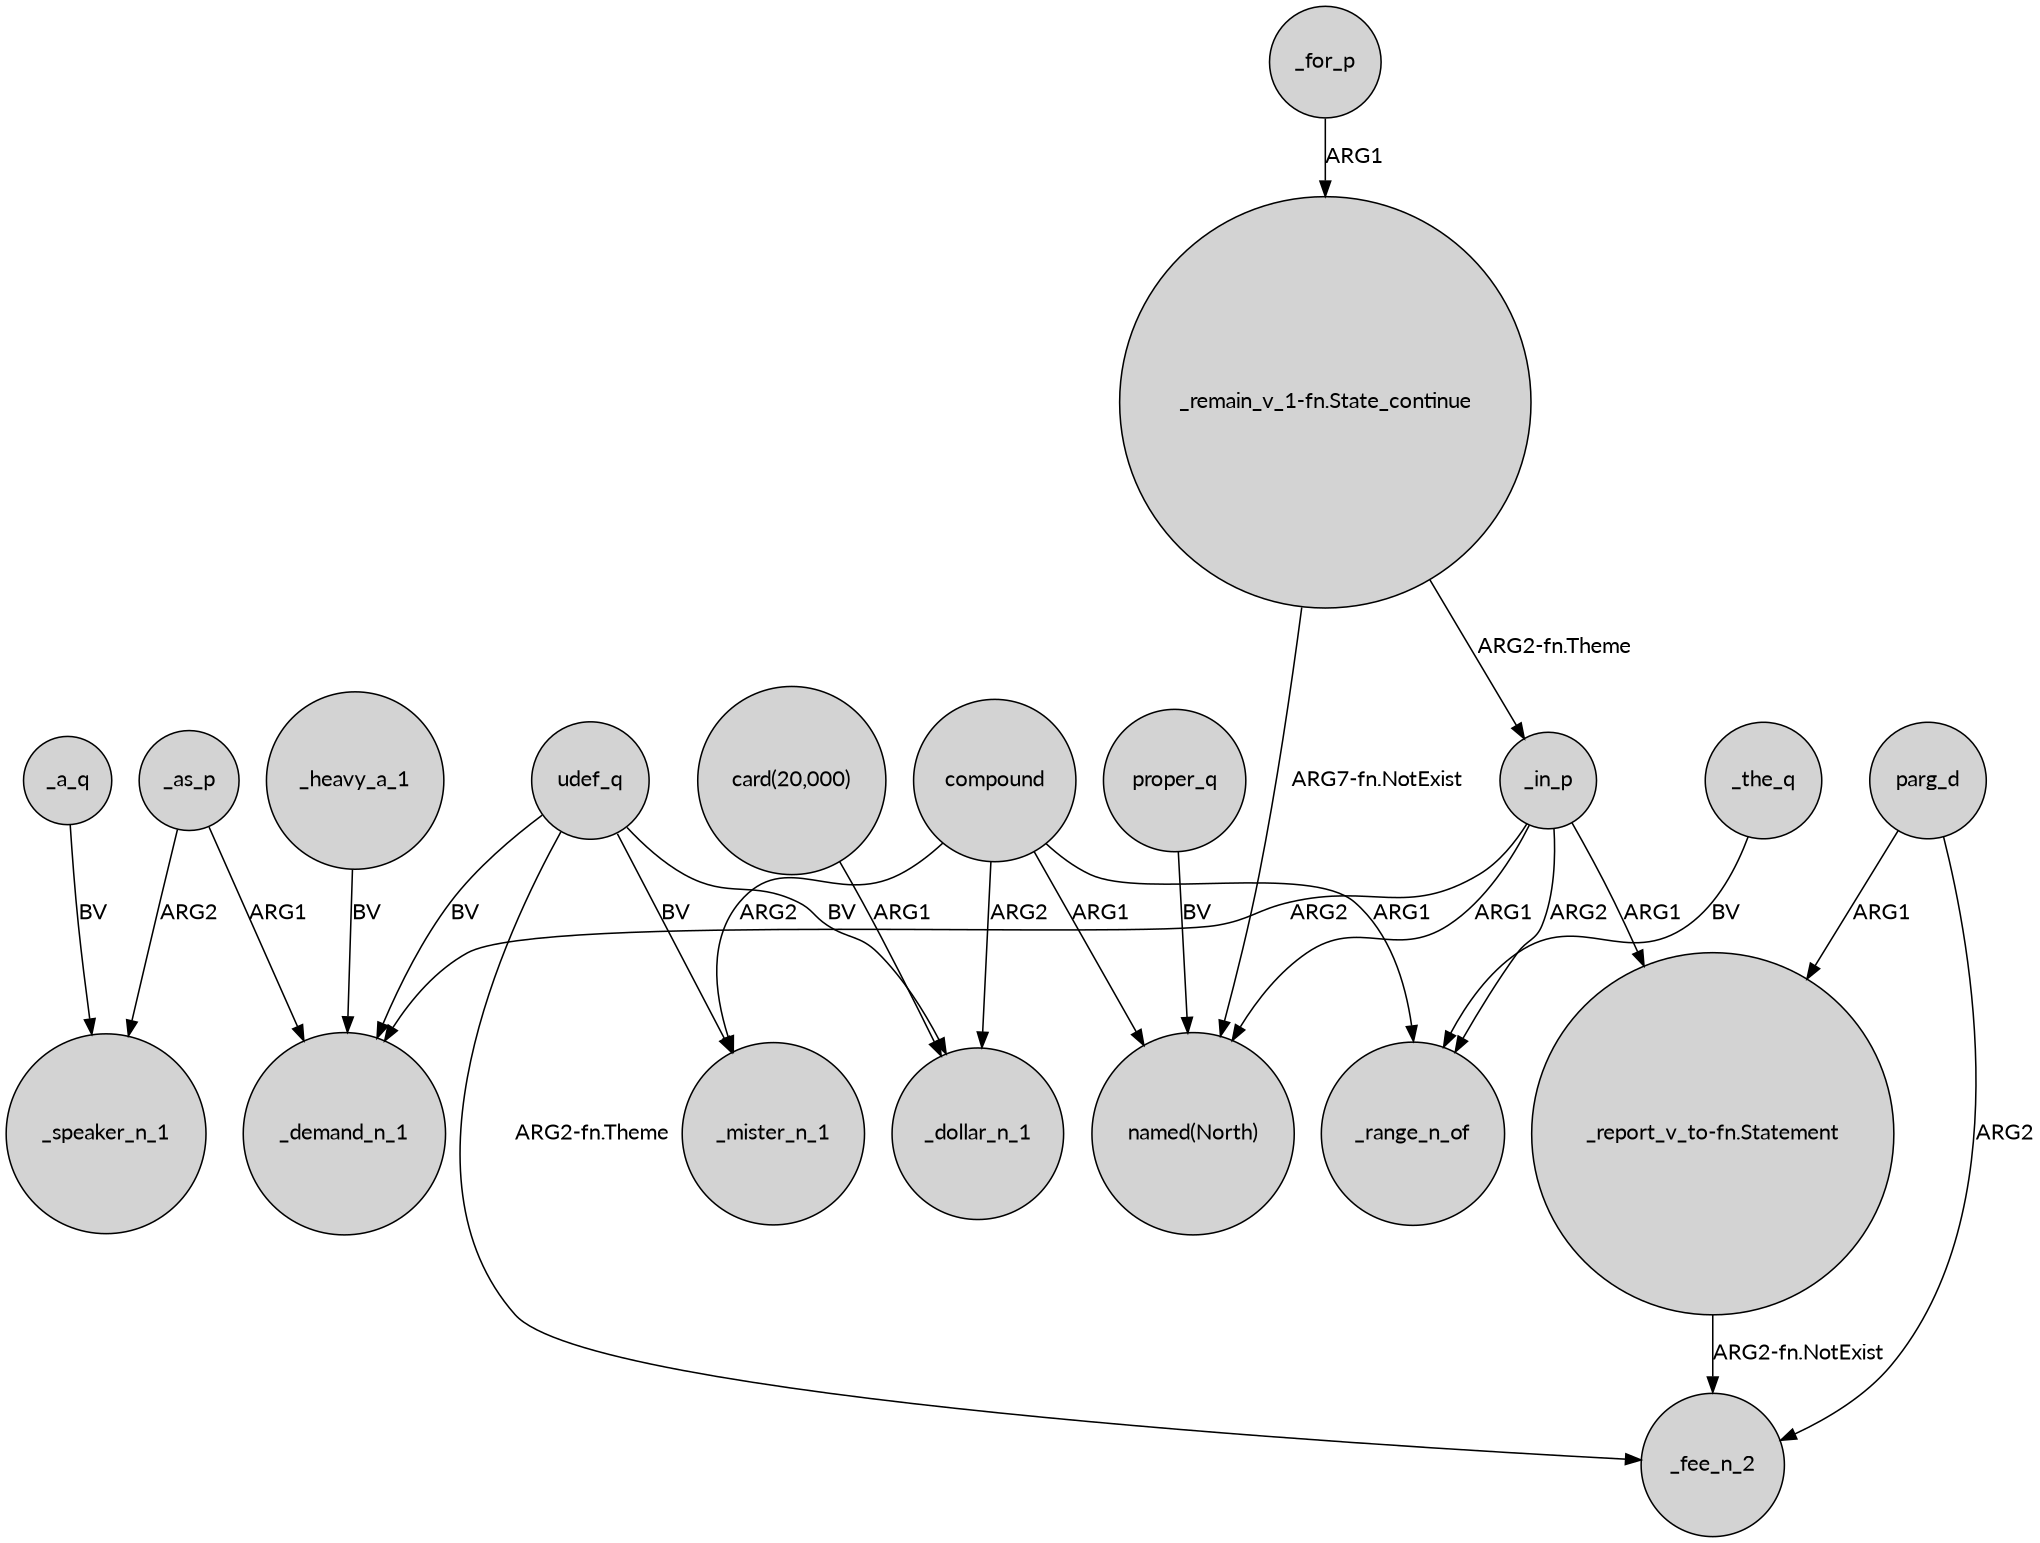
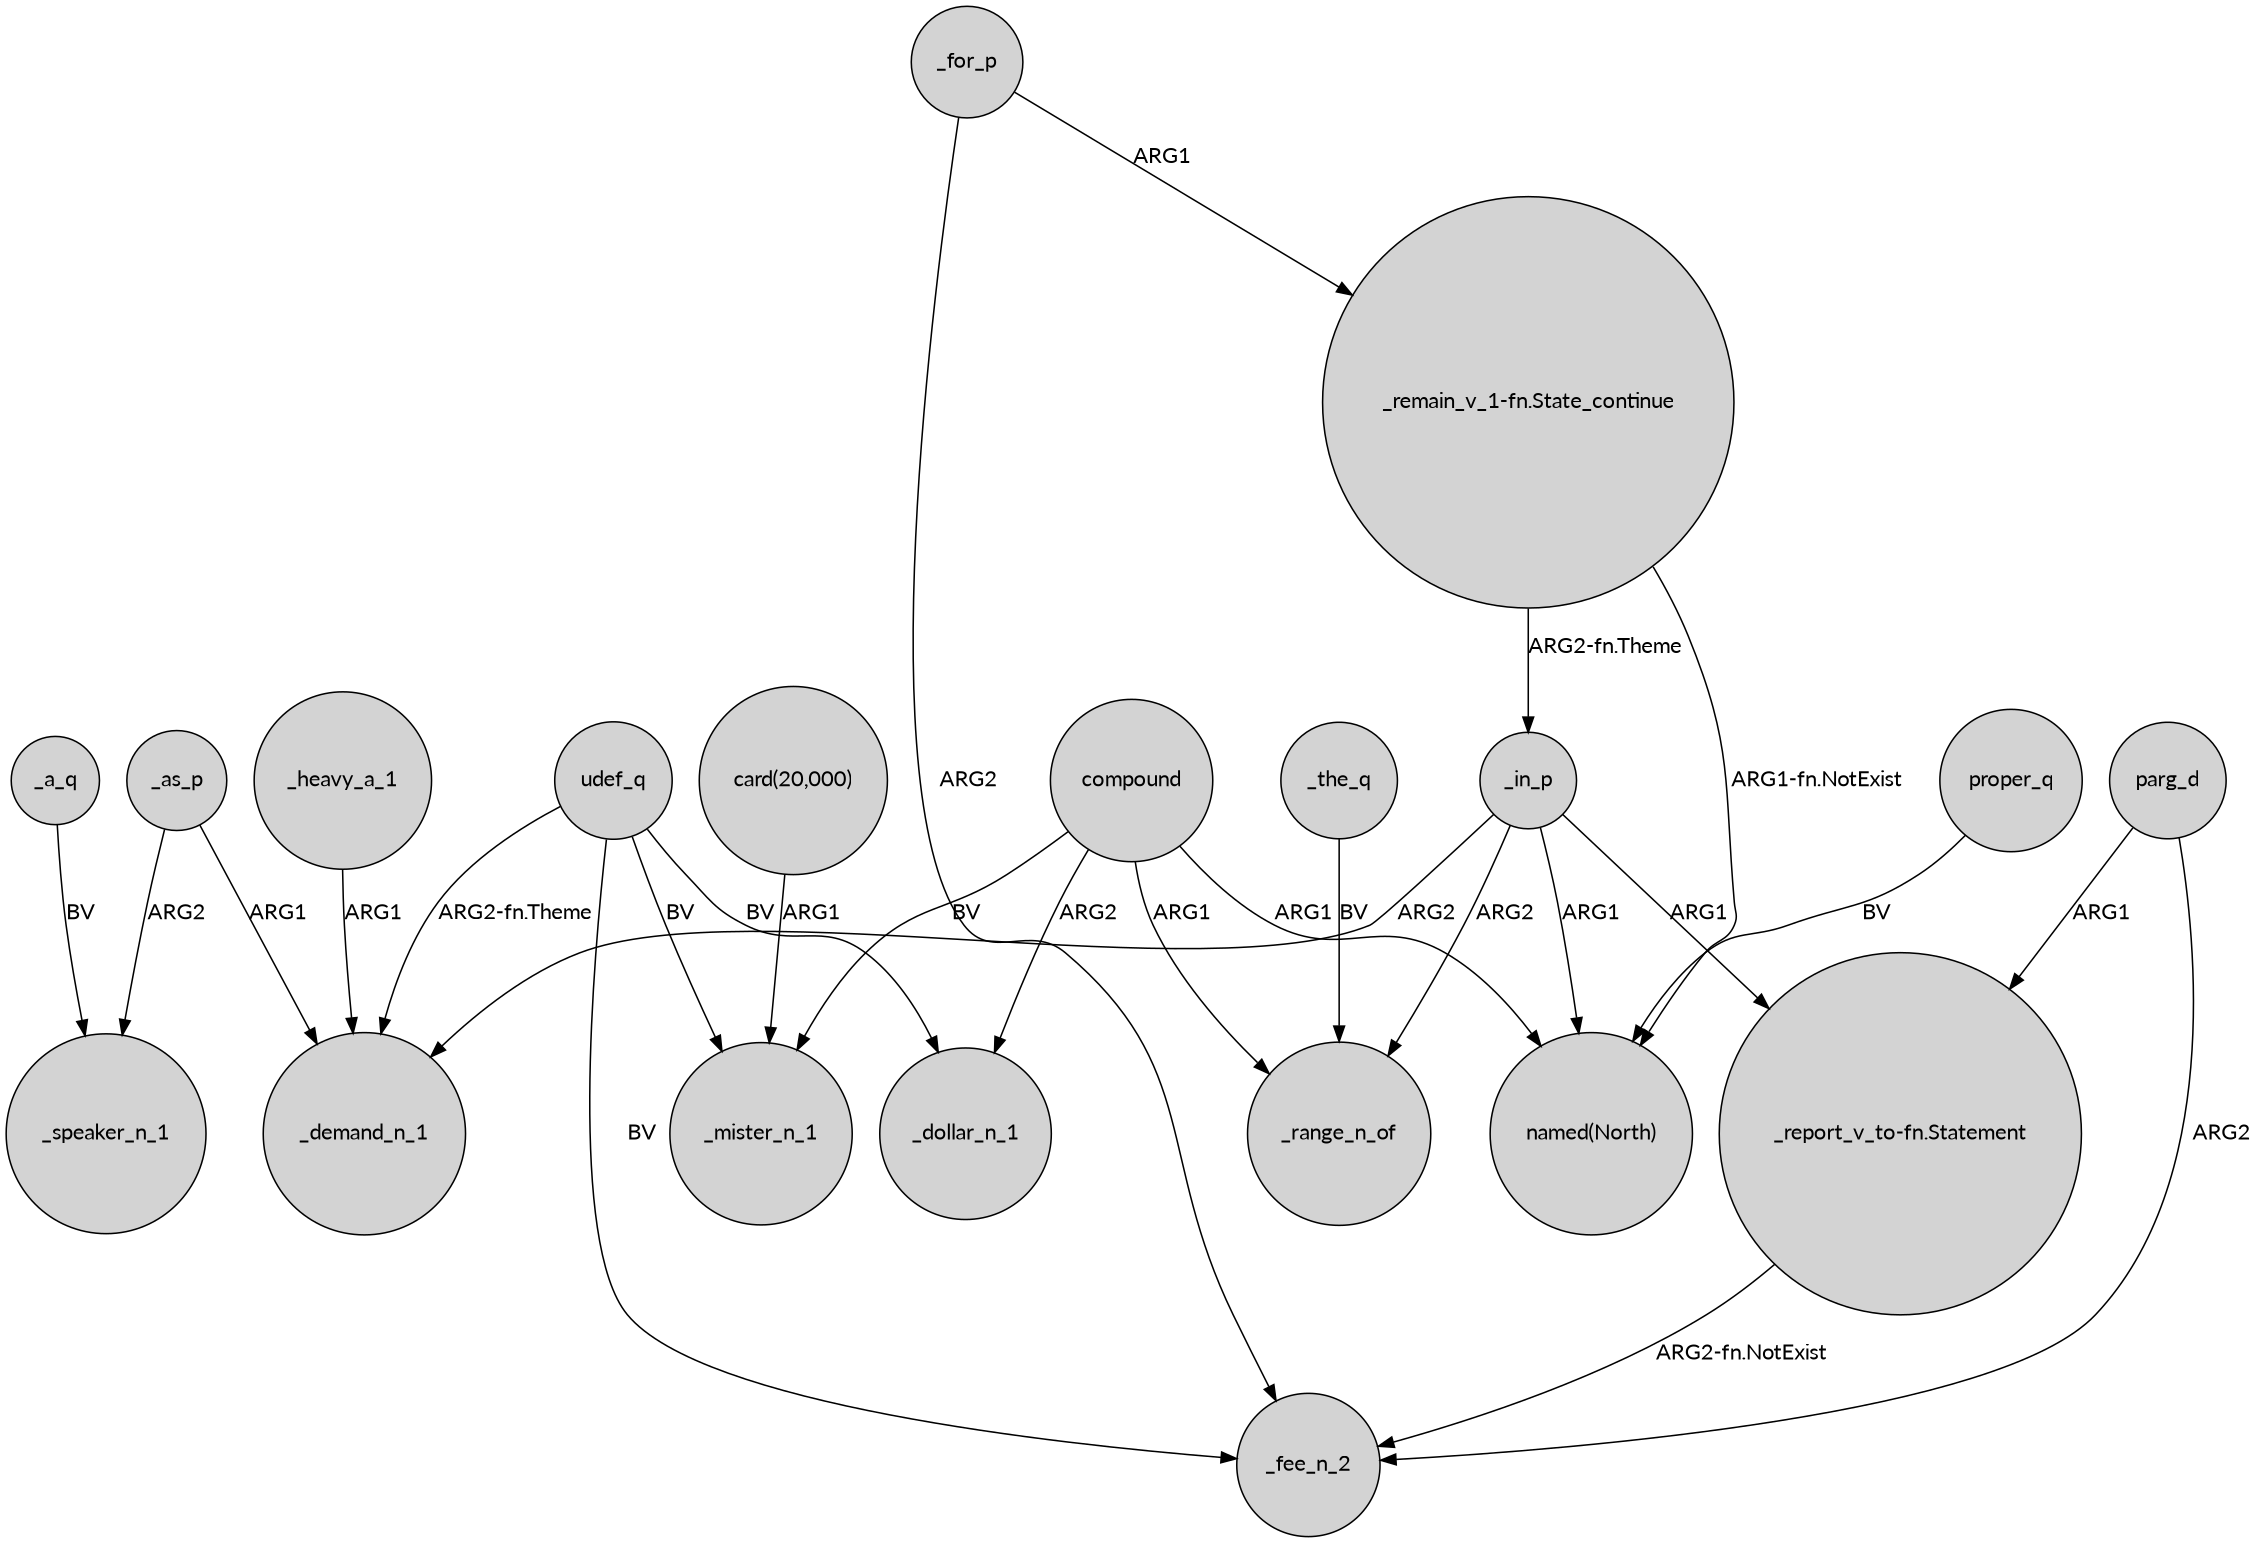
(1378, 781) -> (1817, 781)
none -> (928, 821)
(367, 914) -> (374, 914)
(465, 914) -> (515, 914)
(769, 914) -> (966, 914)
(886, 946) -> (778, 951)
(592, 1134) -> (642, 1134)
